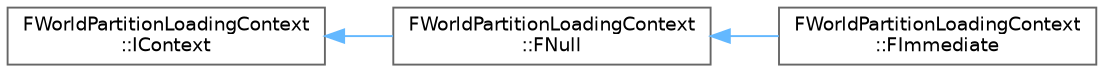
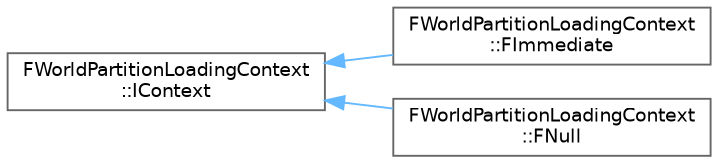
(754, 36) -> (369, 58)
